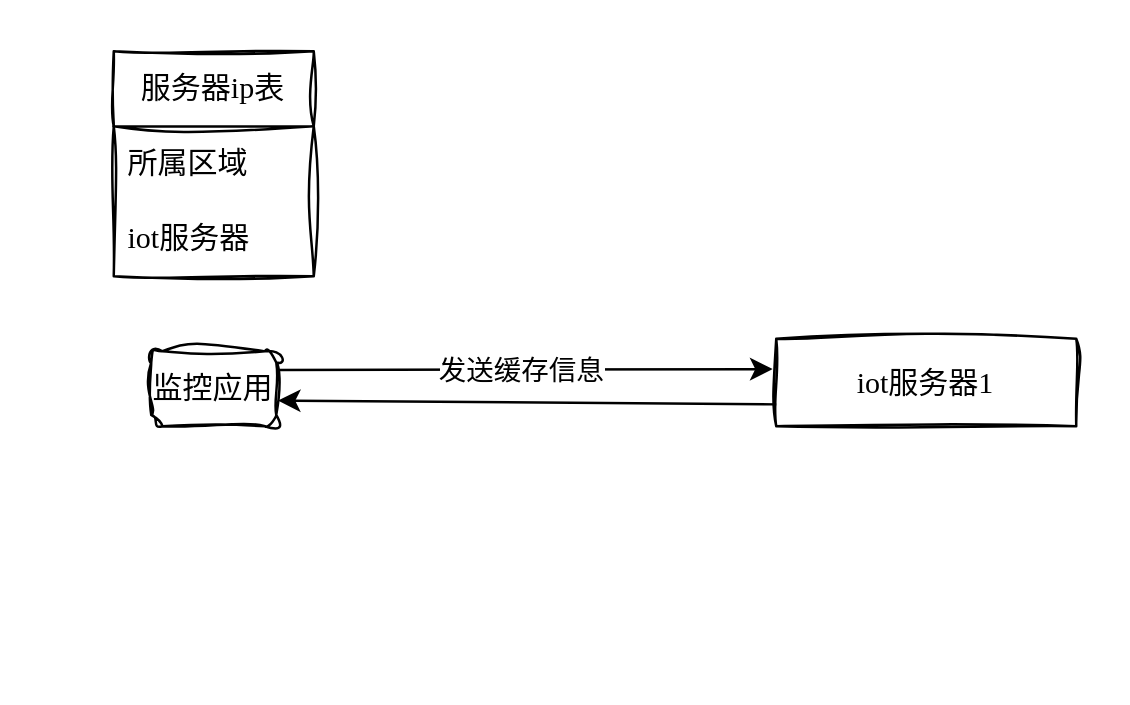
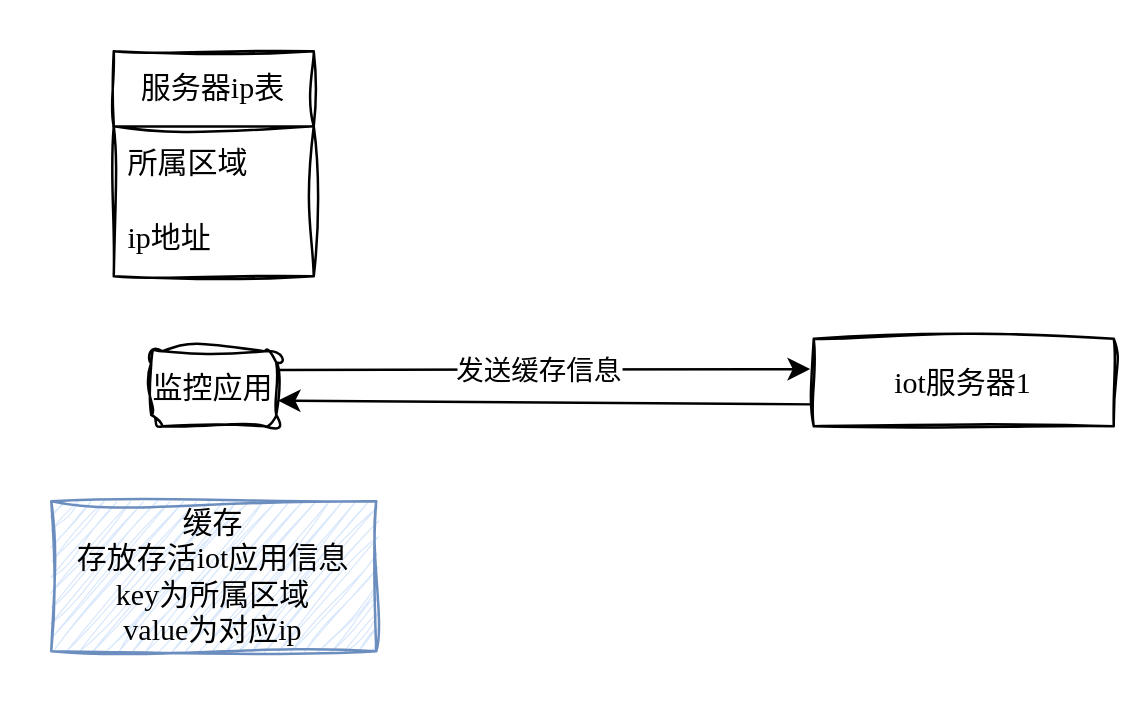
(195, 239) -> (172, 239)
(926, 383) -> (964, 383)
none -> (214, 576)
